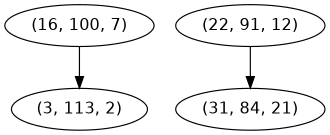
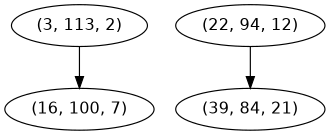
(250, 26) -> (250, 26)
(79, 62) -> (79, 62)
(250, 109) -> (250, 109)
